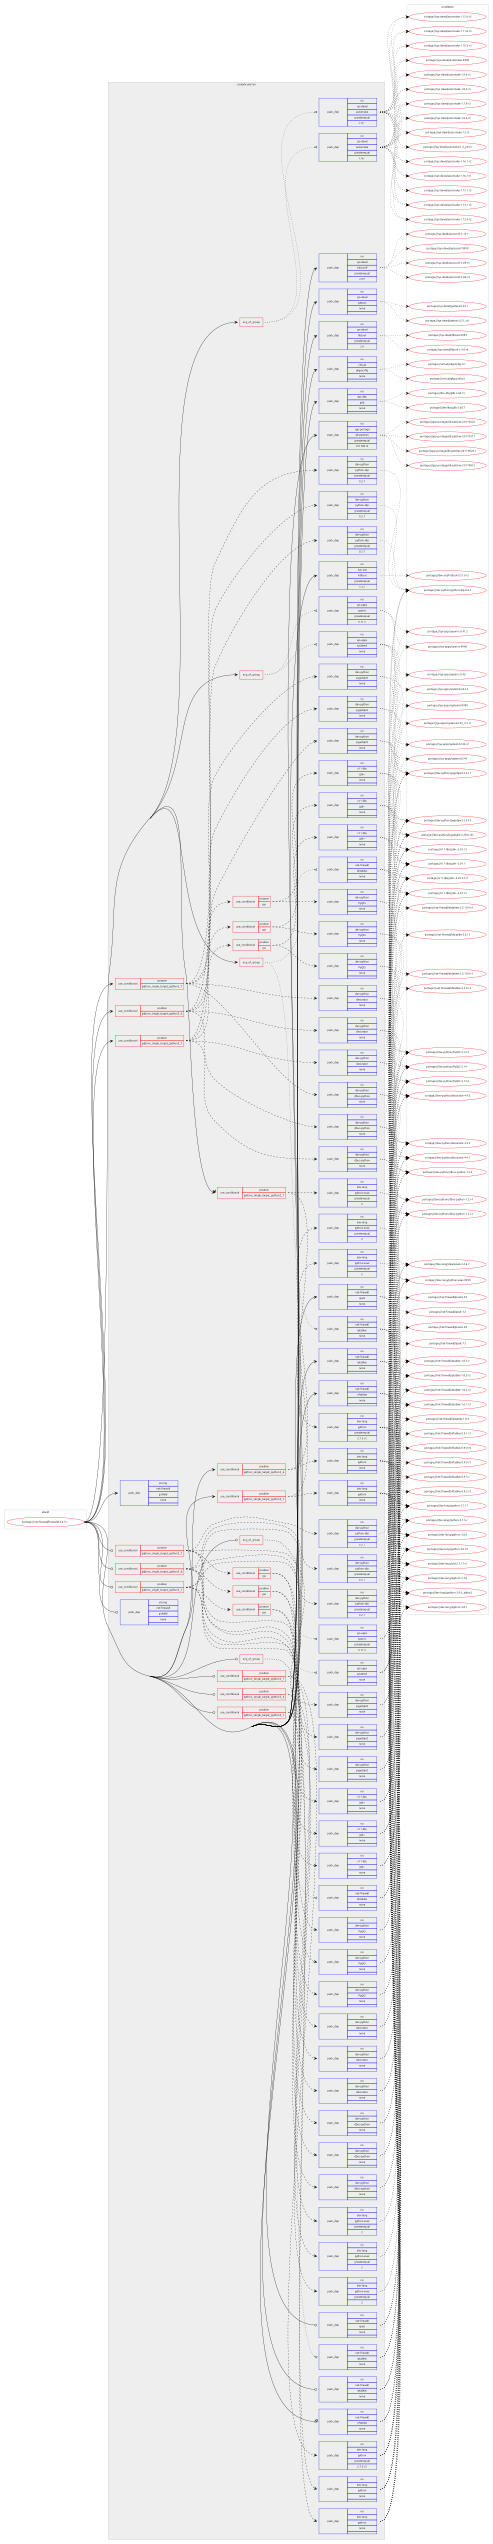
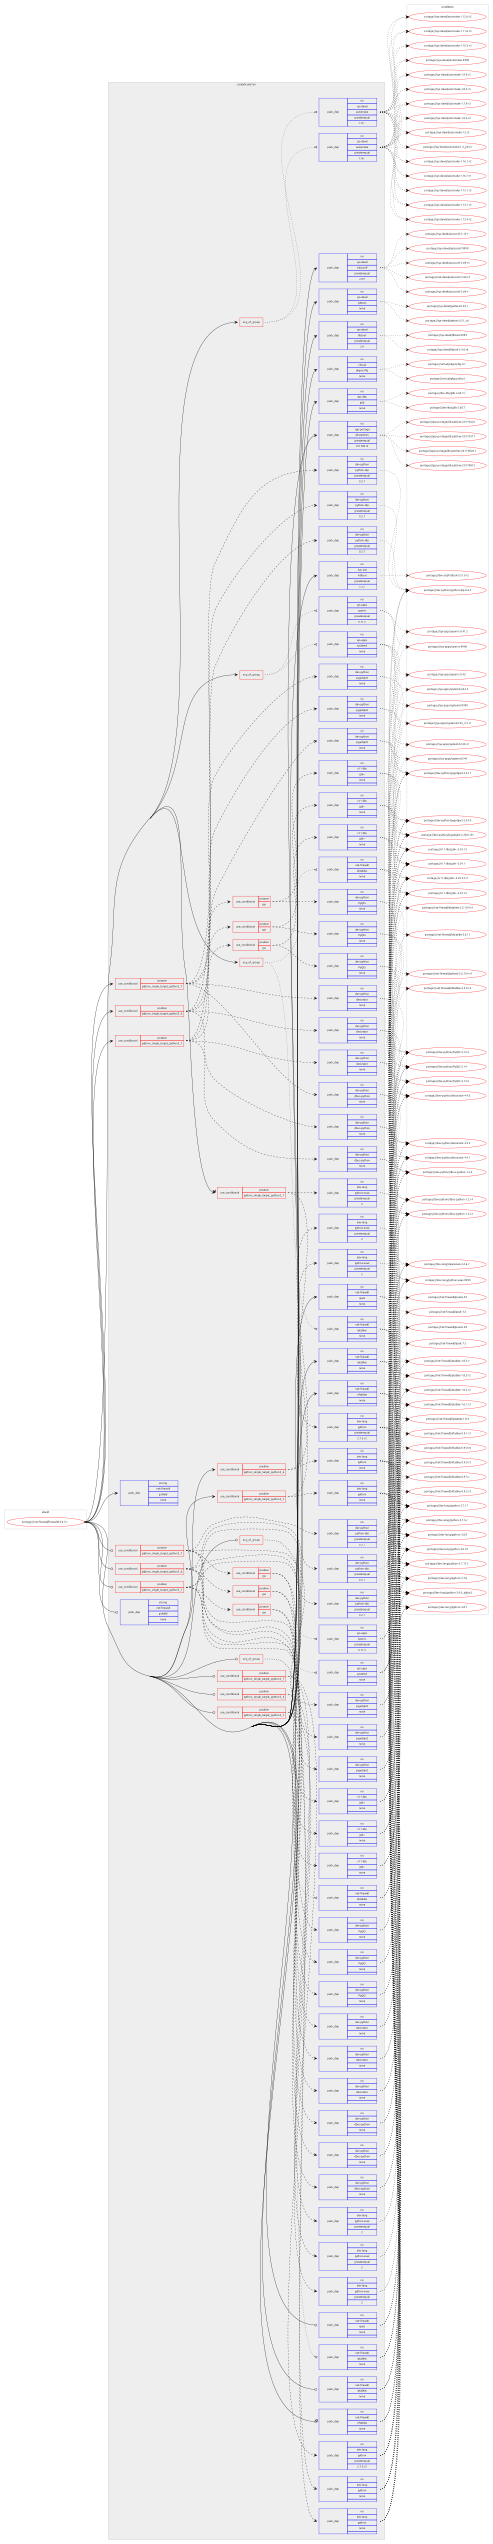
(448, 277) -> (448, 277)
none -> (448, 292)
(448, 974) -> (448, 974)
(448, 1564) -> (448, 1564)
